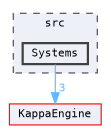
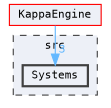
(55, 80) -> (55, 43)
